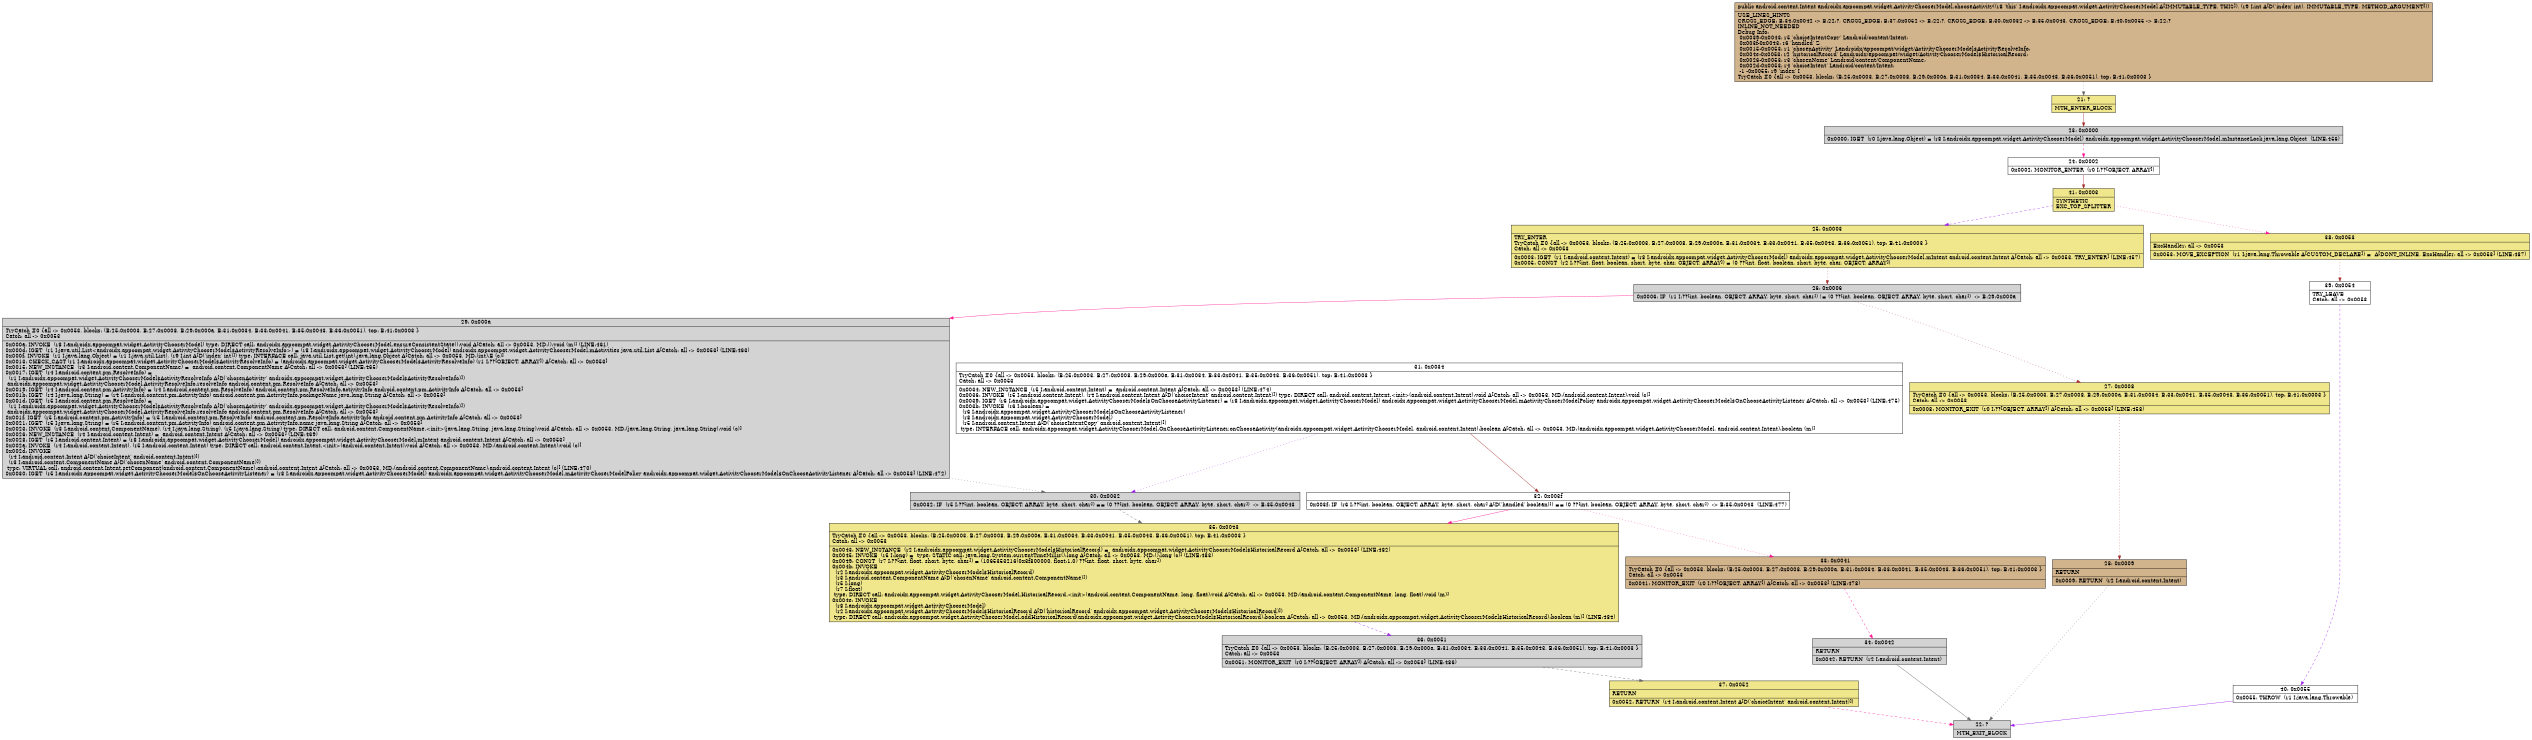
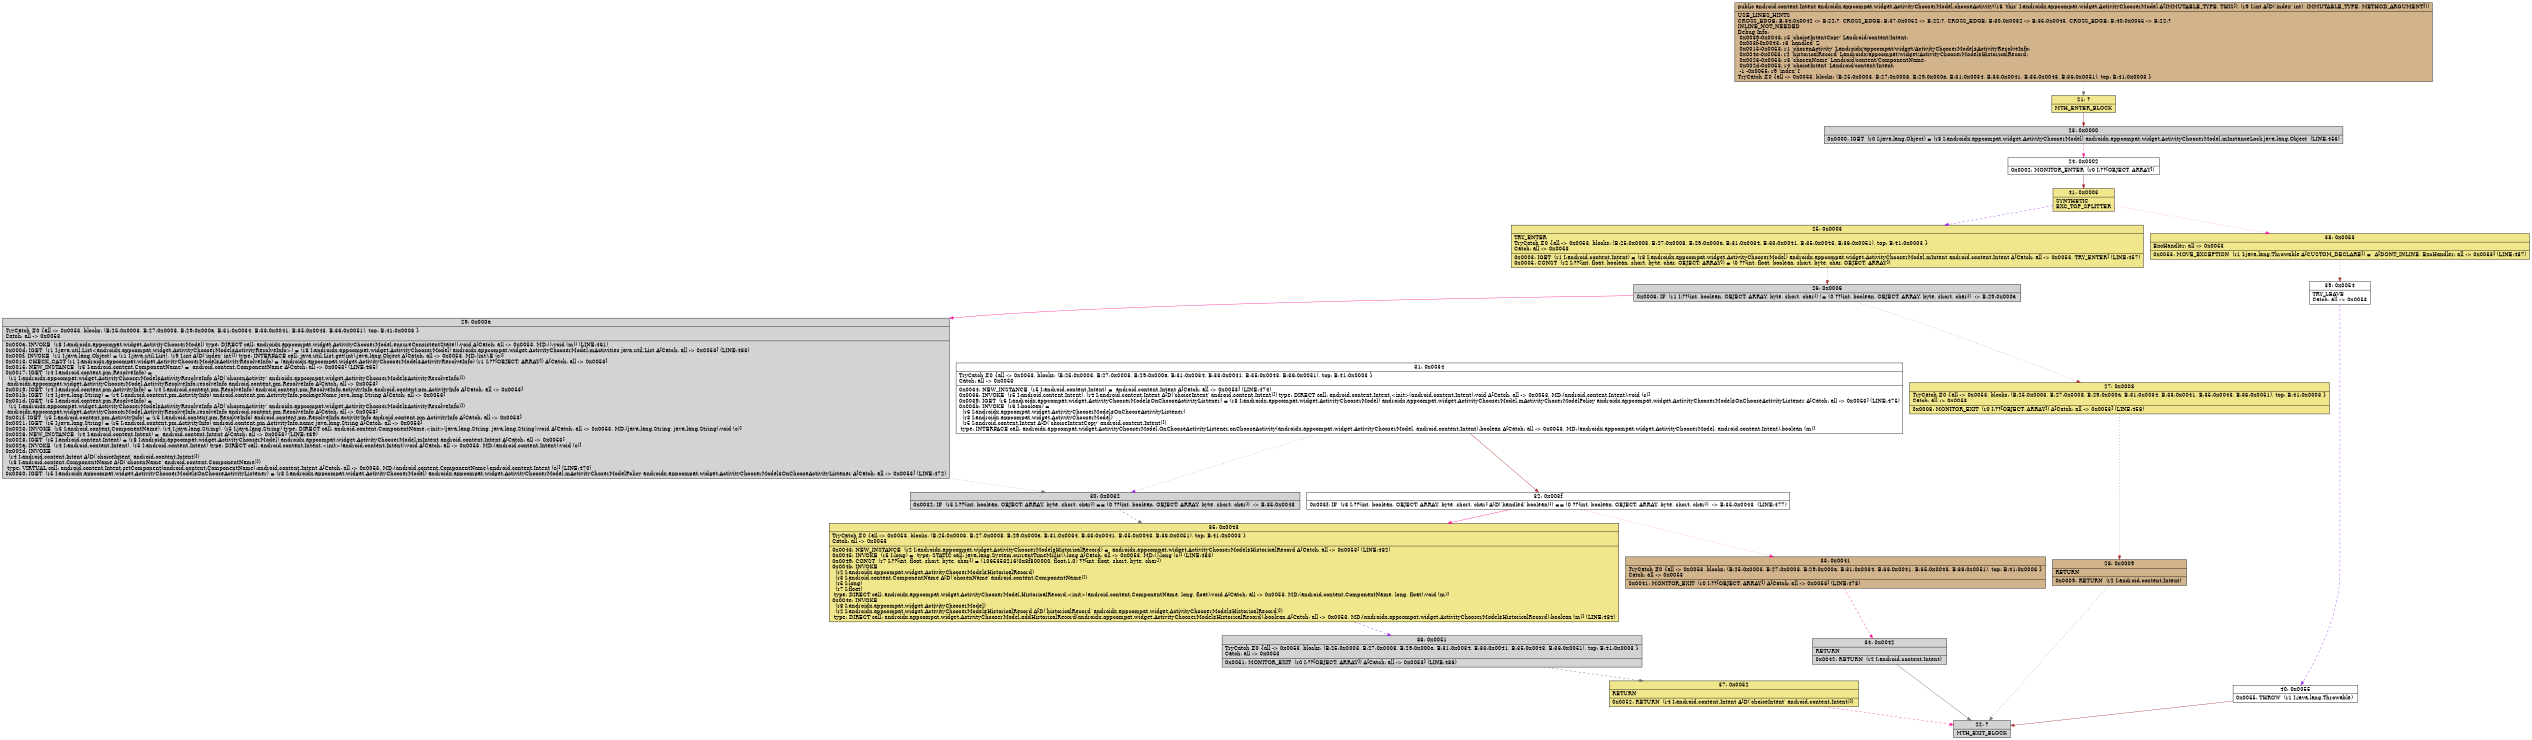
(2124, 713) -> (2124, 713)
